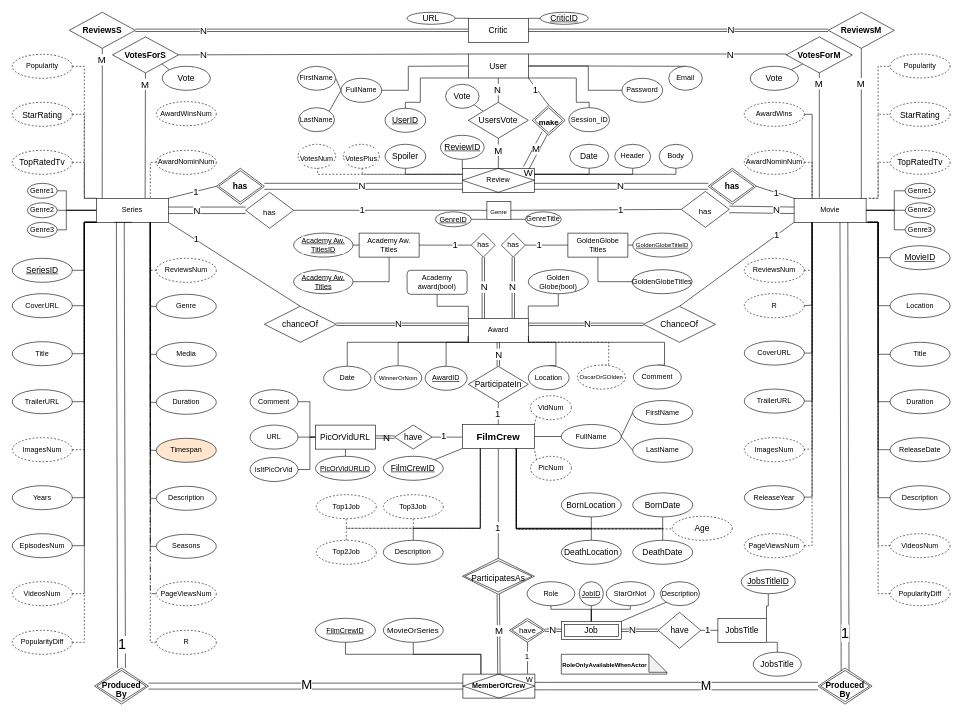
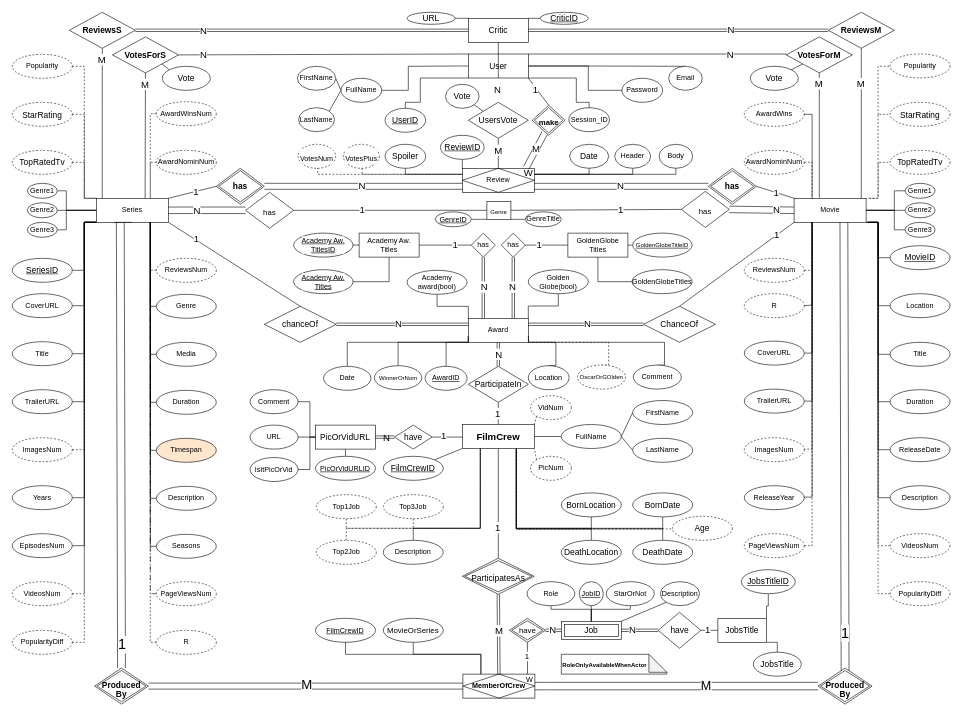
(498, 97) -> (498, 61)
none -> (150, 134)
(437, 282) -> (437, 282)
